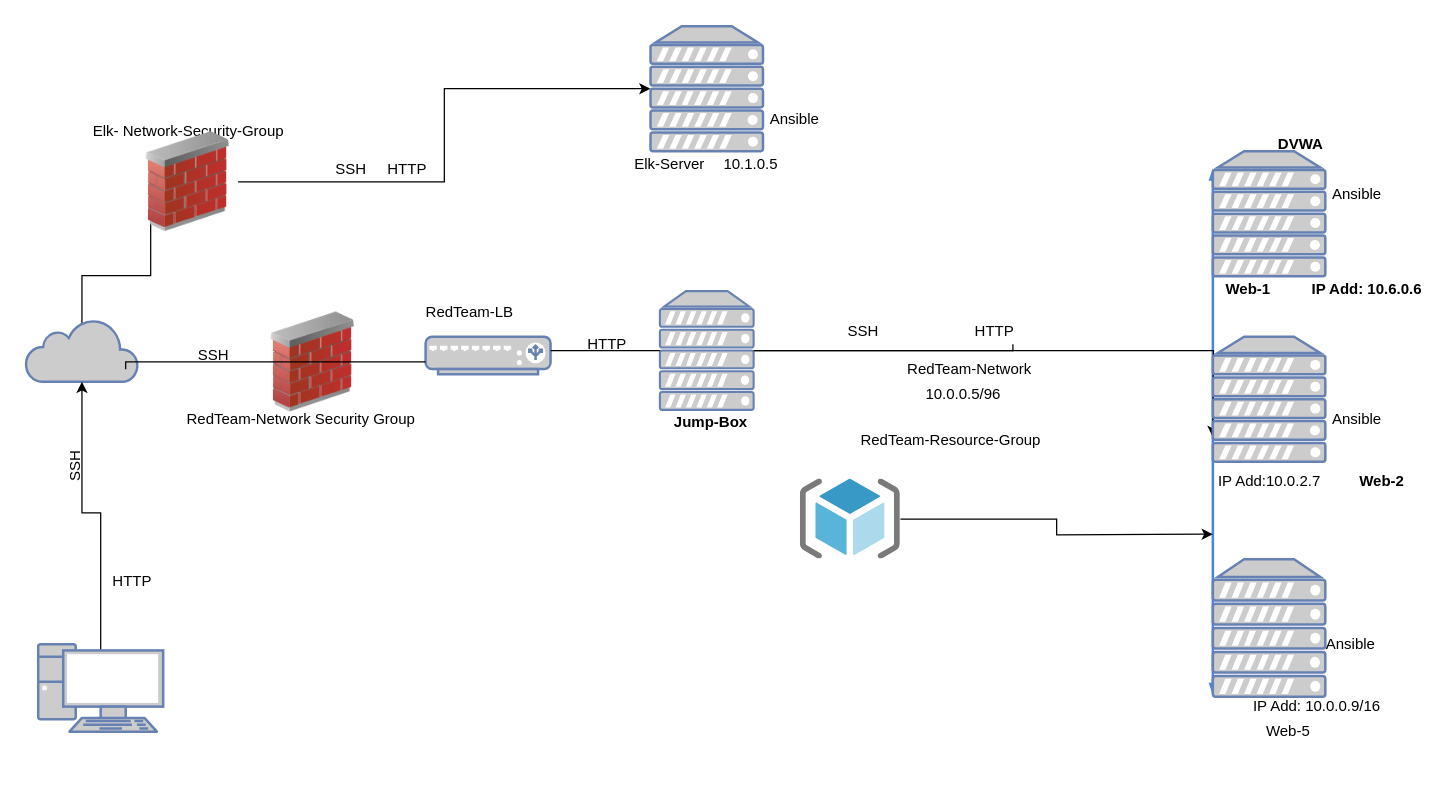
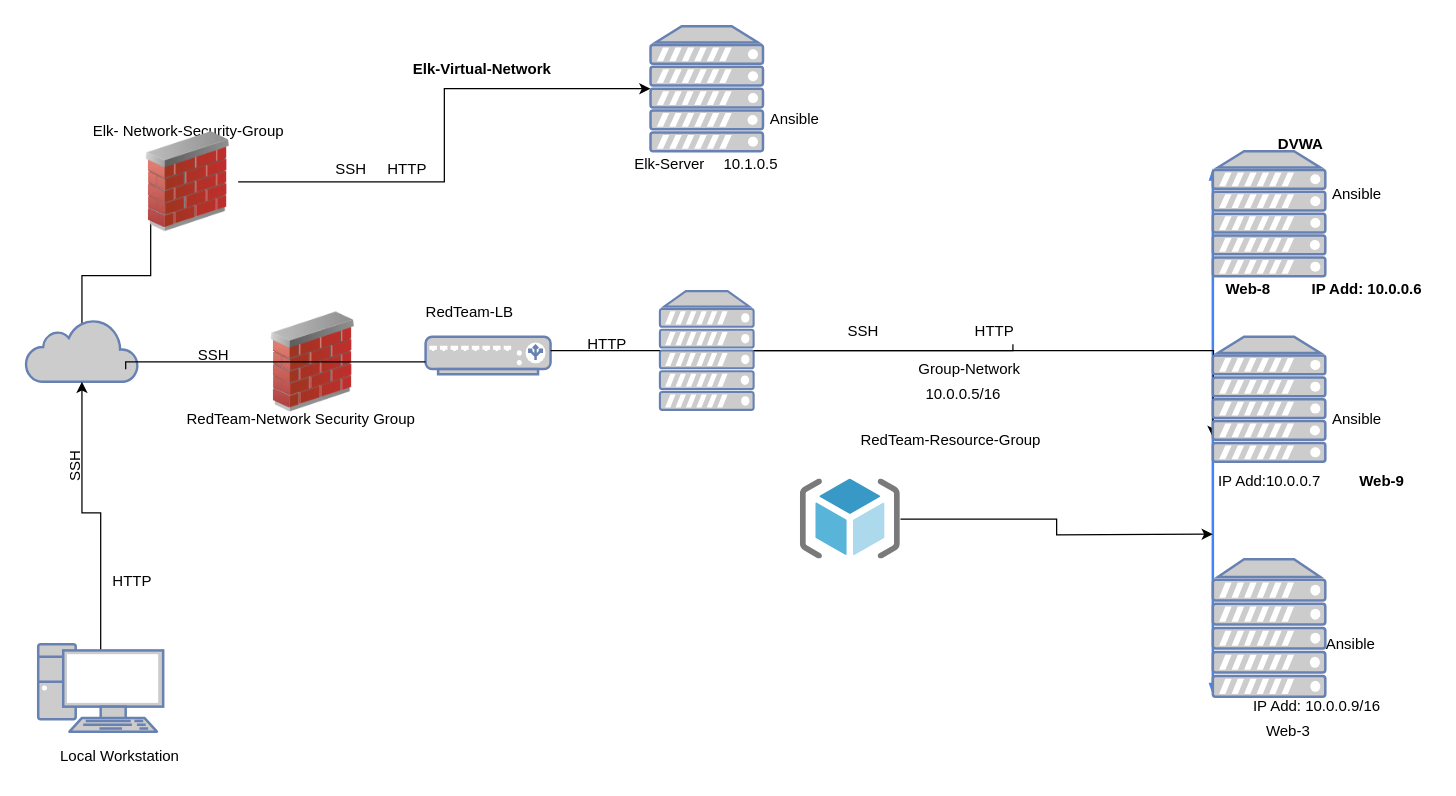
none -> (482, 69)
(1249, 289) -> (1249, 289)
(1368, 289) -> (1368, 289)
(970, 369) -> (970, 369)
(964, 394) -> (964, 394)
(710, 423) -> none
(1270, 482) -> (1270, 482)
(1383, 482) -> (1383, 482)
(1289, 732) -> (1289, 732)
none -> (119, 757)
